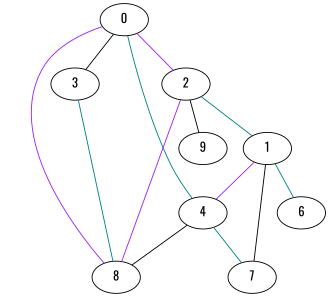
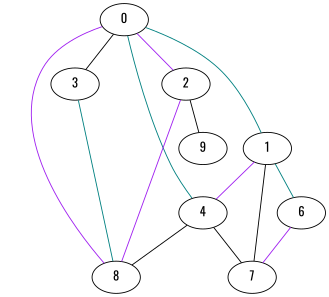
(227, 116) -> (216, 66)
(228, 245) -> (228, 245)
none -> (277, 245)
